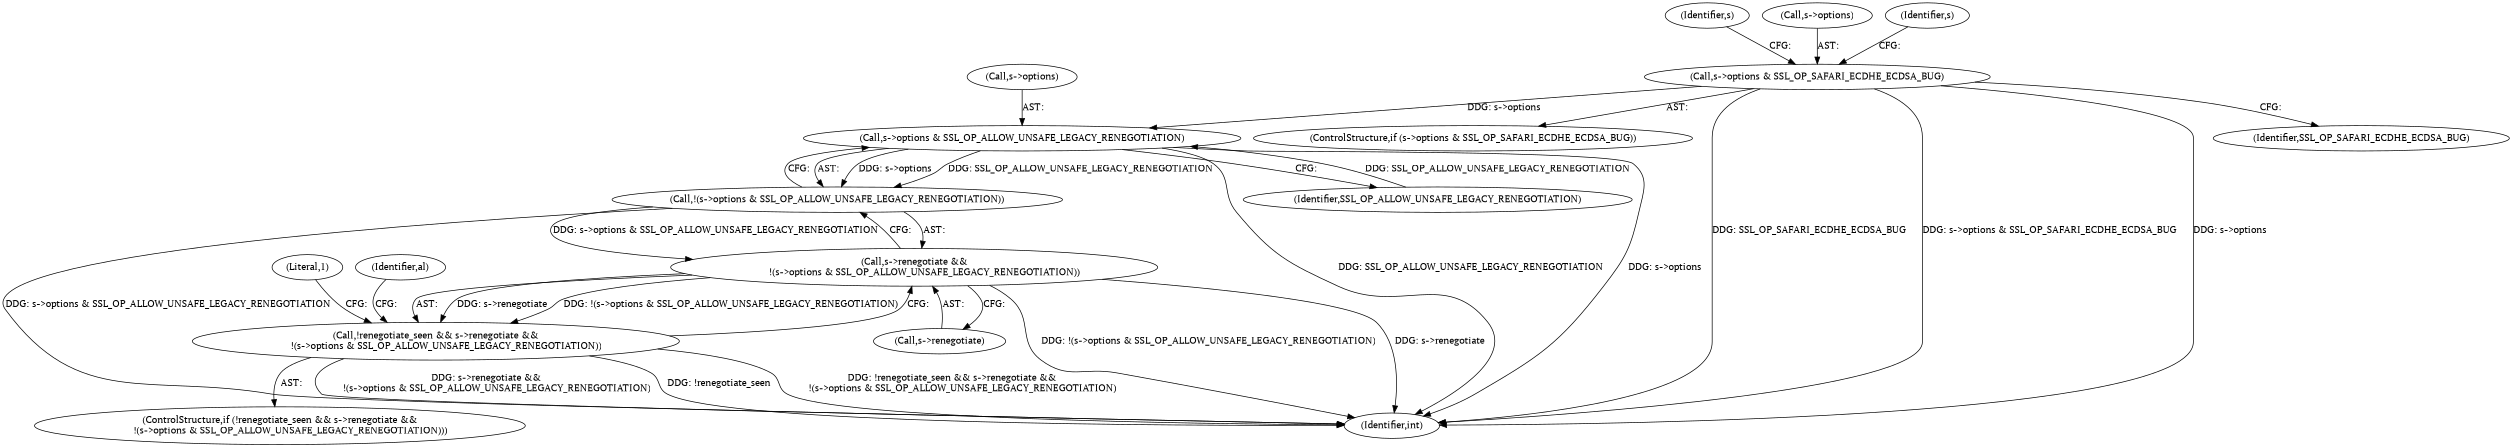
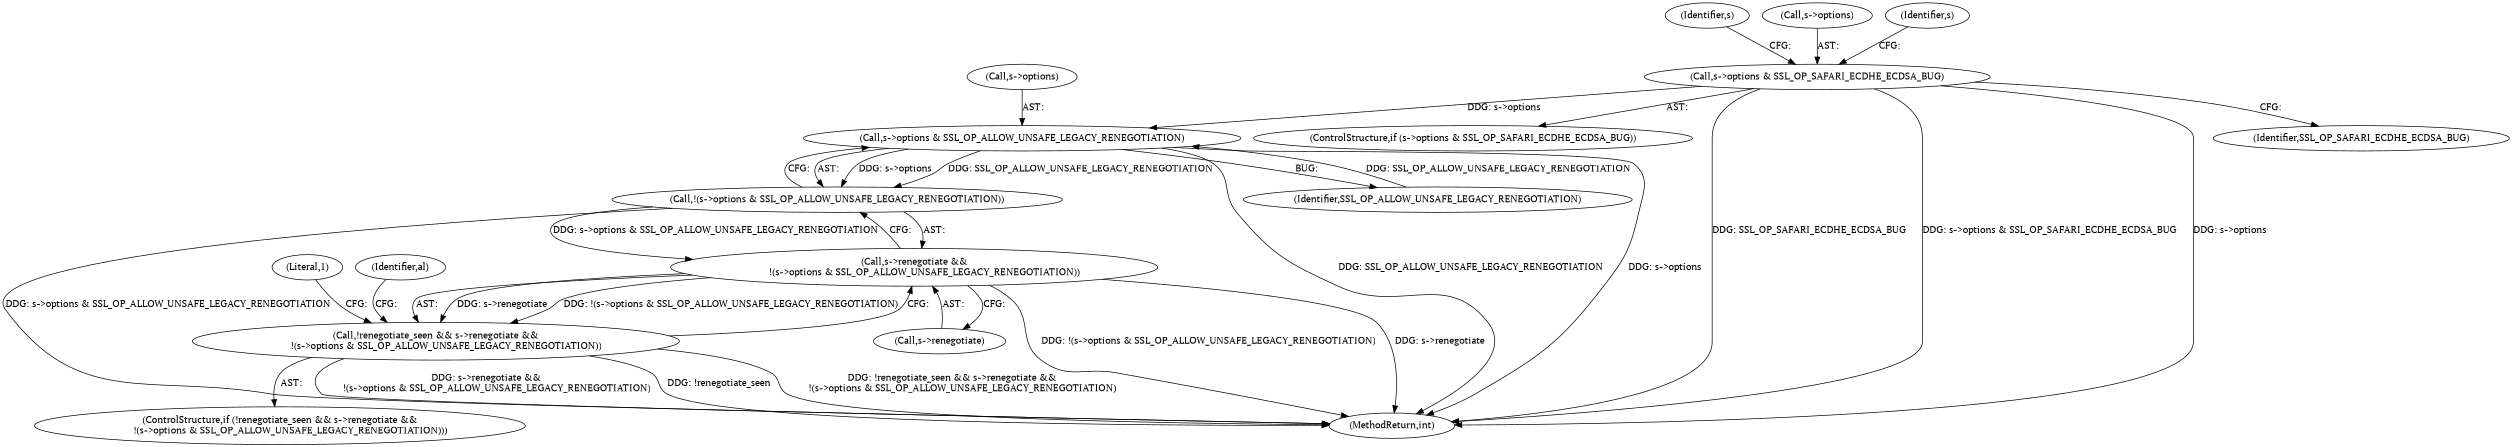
(1308, 169) -> (1308, 169)
(1392, 426) -> (1392, 426)
